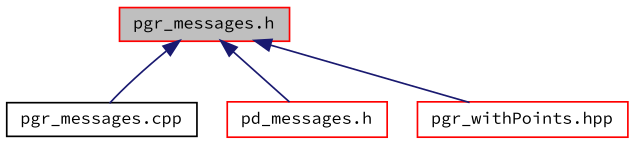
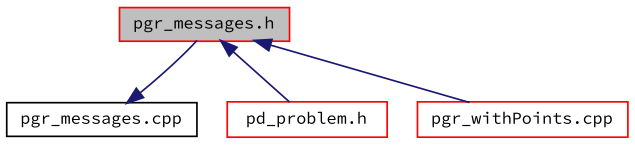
(137, 76) -> (170, 67)
(307, 120) -> (307, 120)
(523, 120) -> (523, 120)
